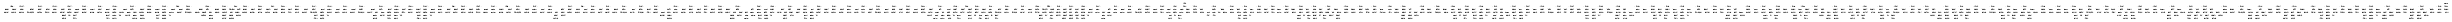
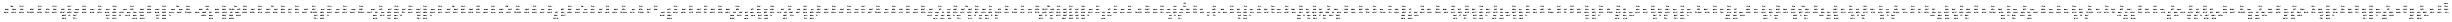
(656, 12) -> none
